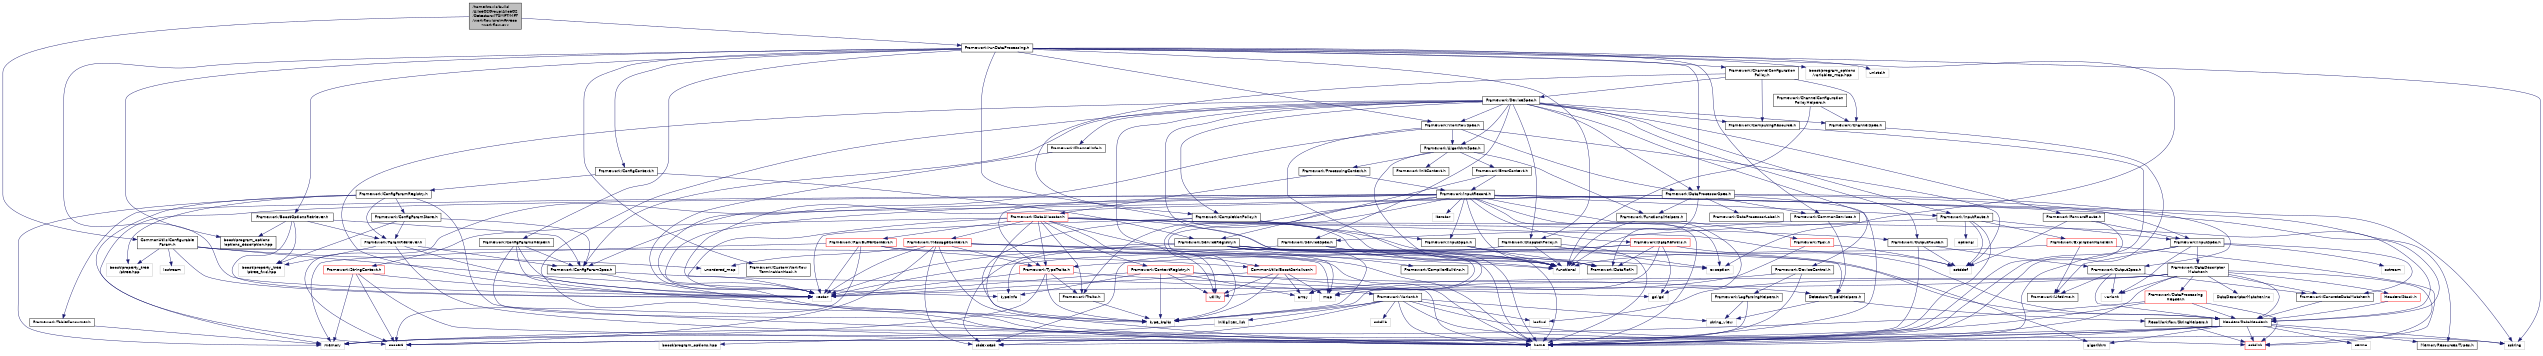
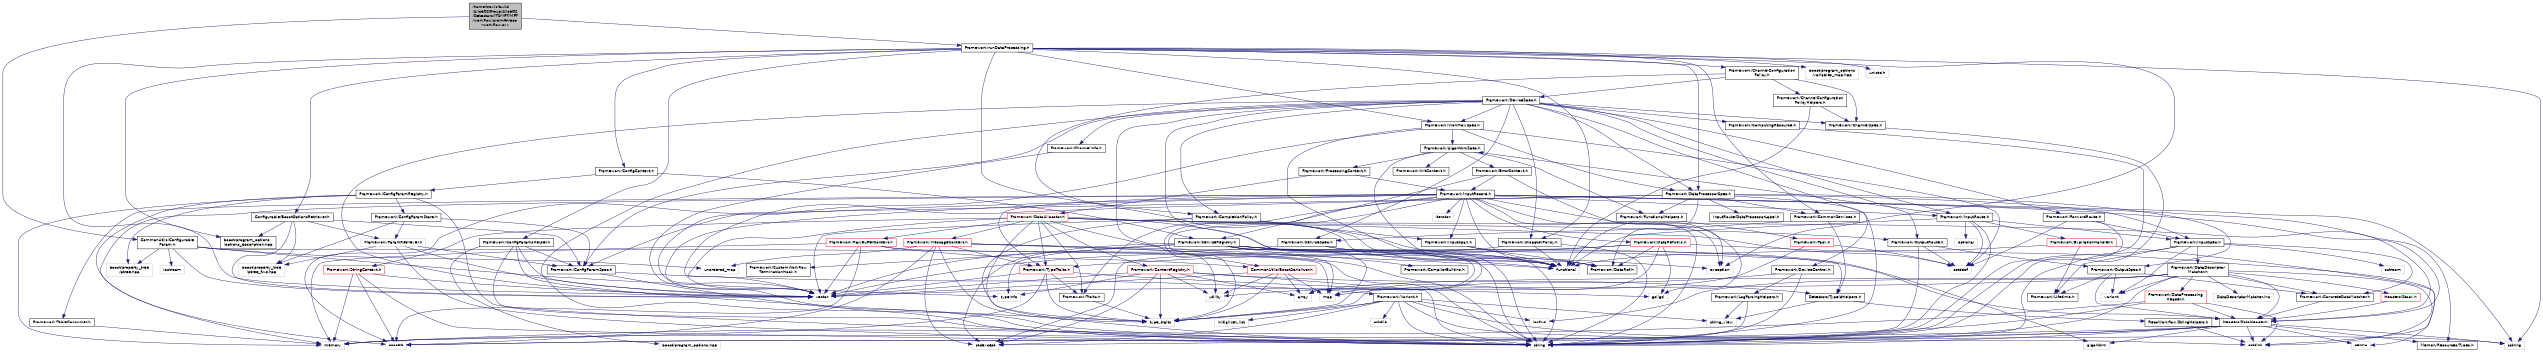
(635, 65) -> (959, 258)
(1762, 98) -> (1784, 86)
(1490, 127) -> (1711, 183)
(367, 216) -> none
(292, 217) -> (292, 217)
(1746, 217) -> (1746, 217)
(1100, 243) -> none
(1647, 259) -> (1592, 215)
(876, 265) -> none
(1935, 271) -> (2152, 258)
(1215, 297) -> (1215, 297)
none -> (1074, 324)
(970, 336) -> (524, 320)
(1539, 345) -> (1539, 345)
(2255, 345) -> (2255, 345)
